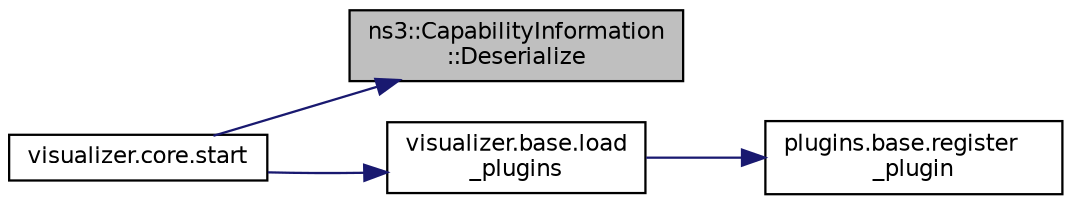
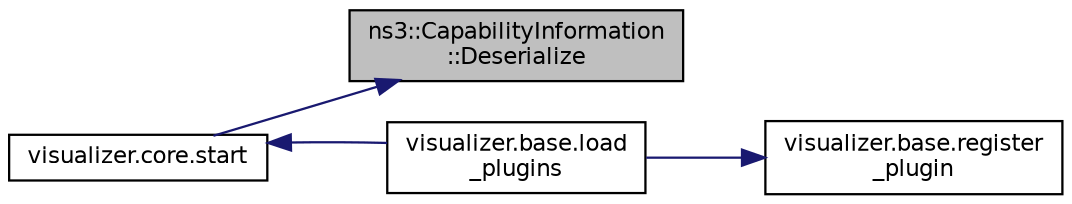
(914, 158) -> (914, 158)
(316, 173) -> (339, 142)
